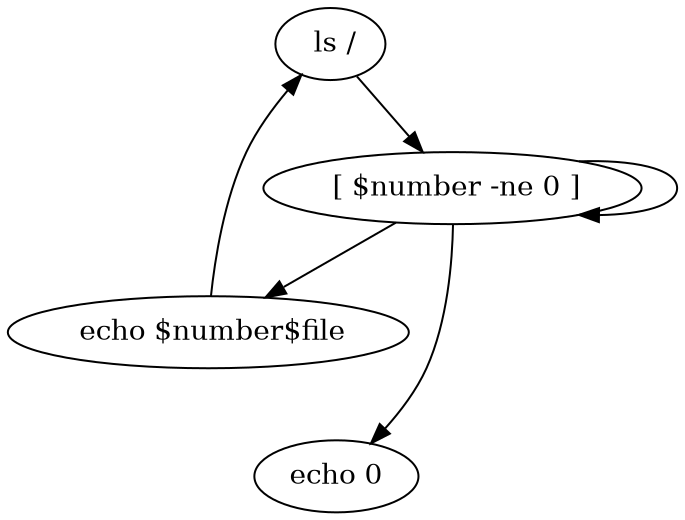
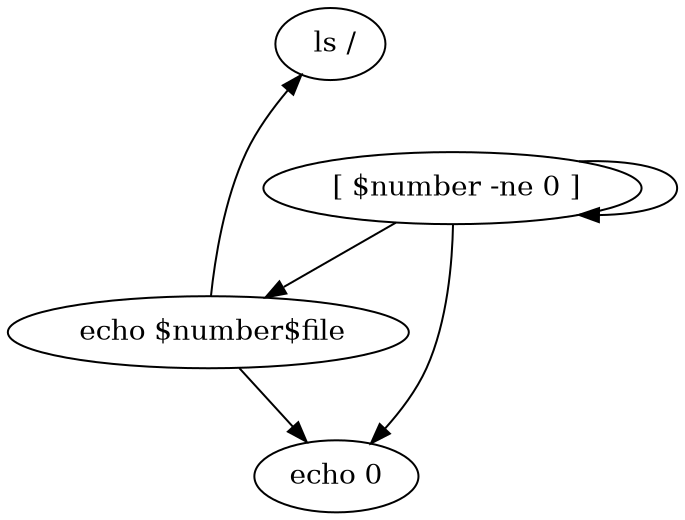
(383, 106) -> none
none -> (266, 398)
